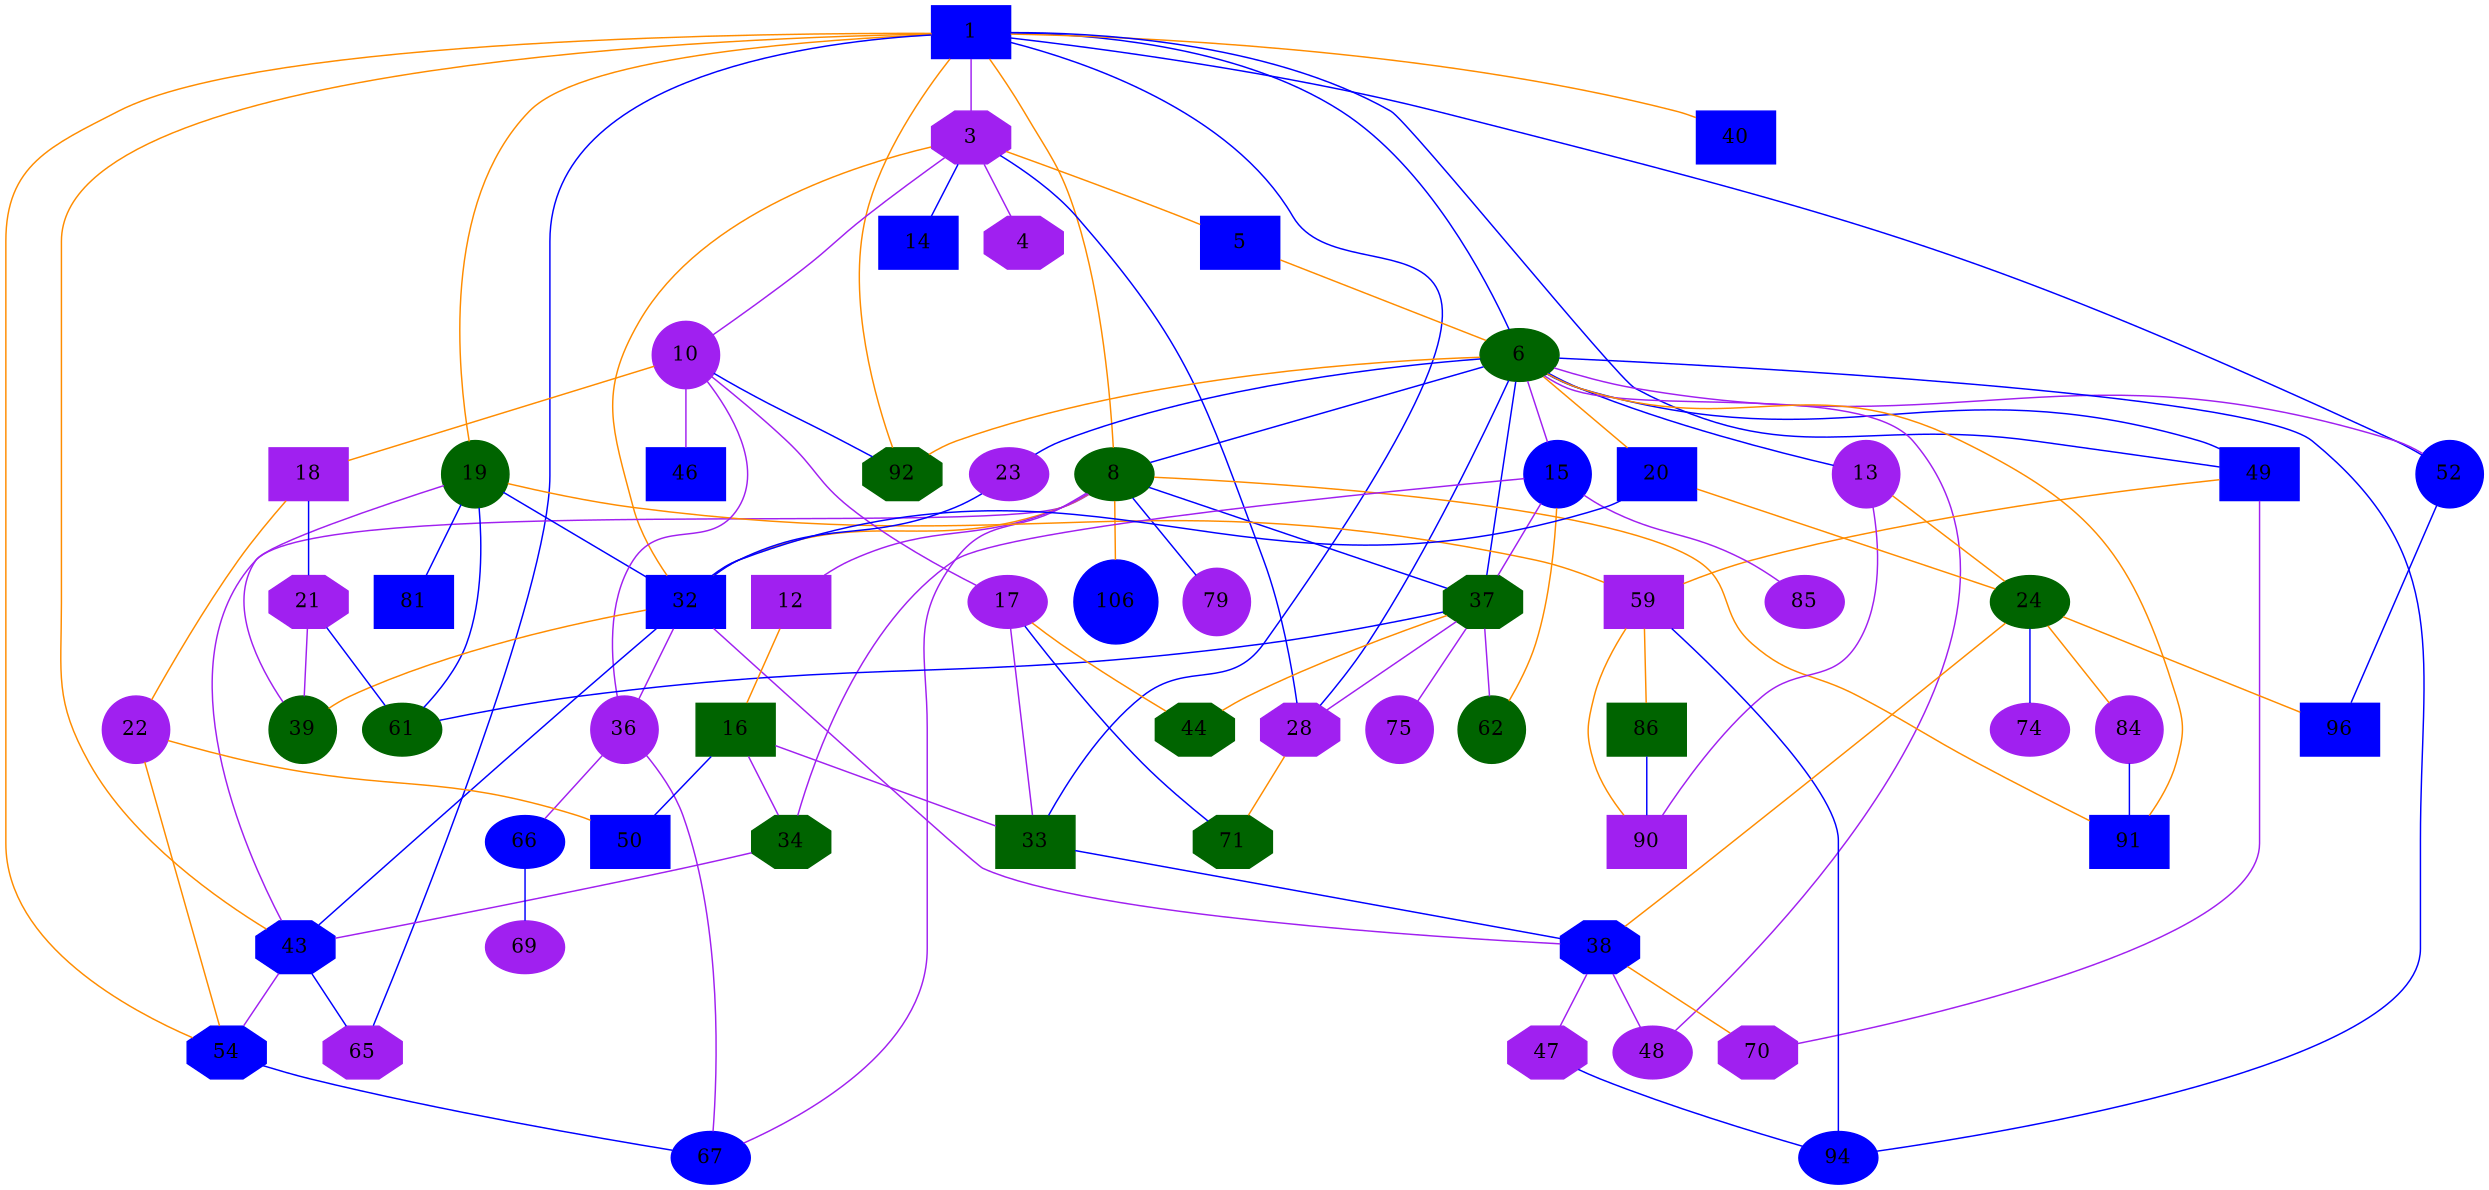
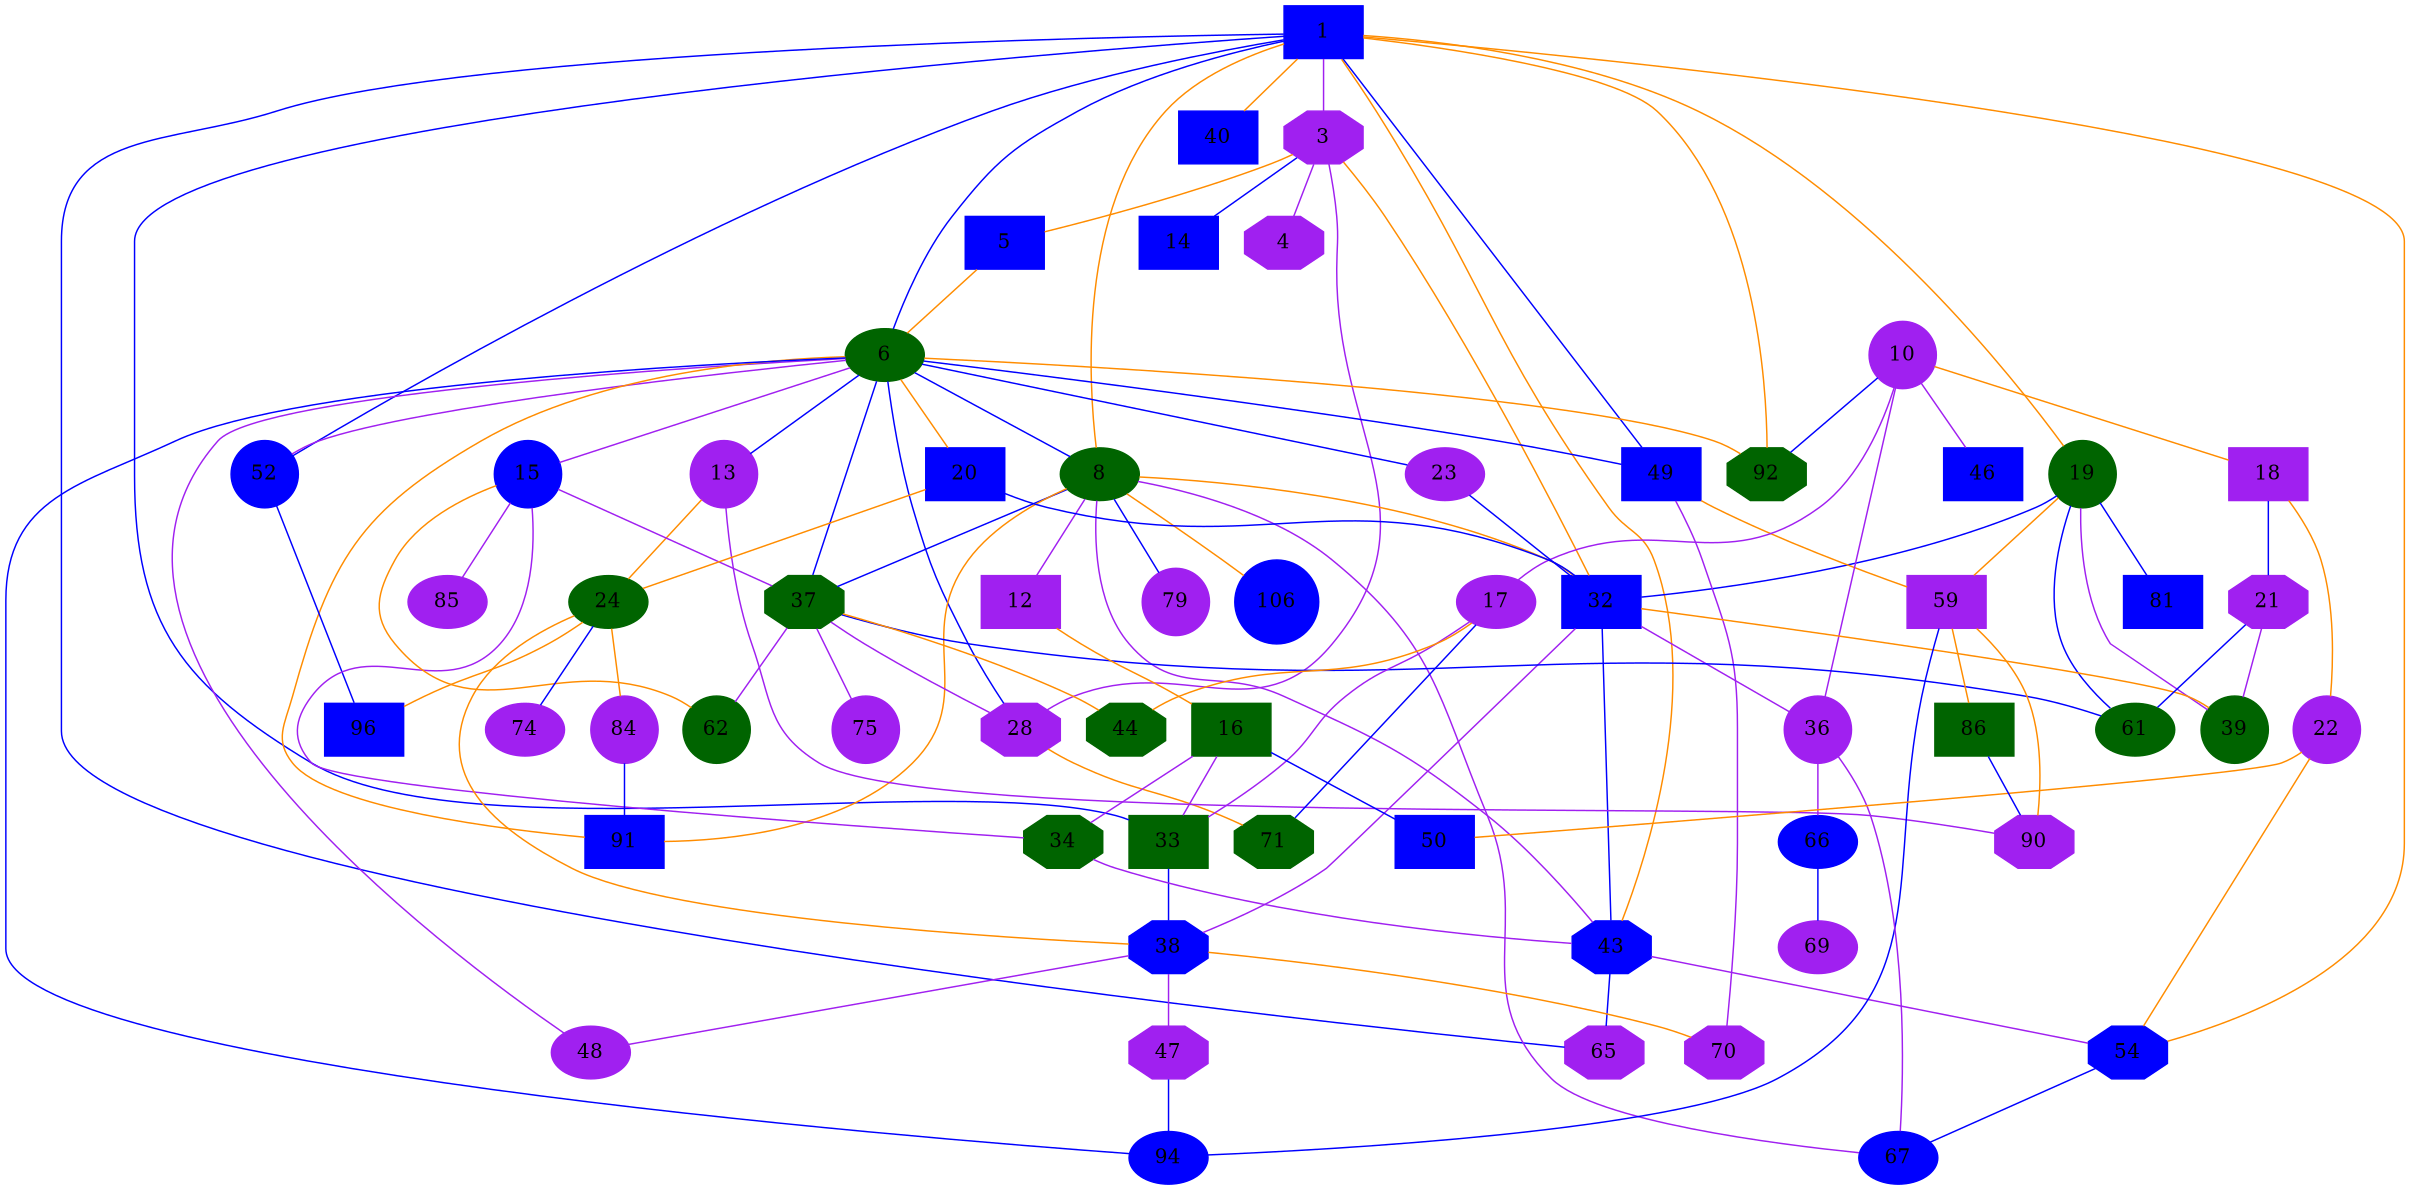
(829, 247) -> none
(1208, 414) -> (1376, 559)
(1647, 842) -> (2034, 842)
